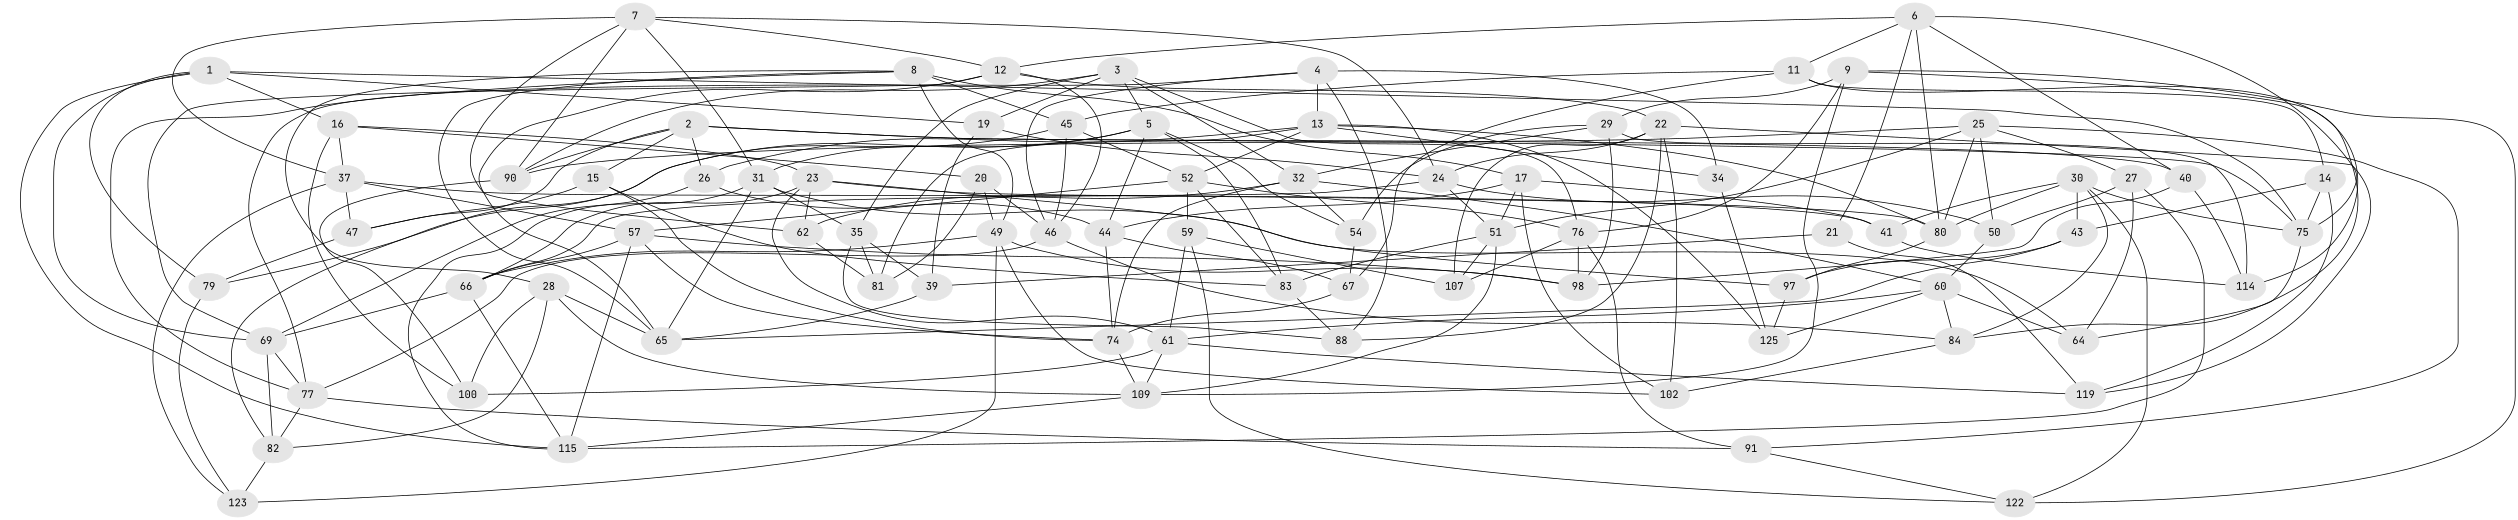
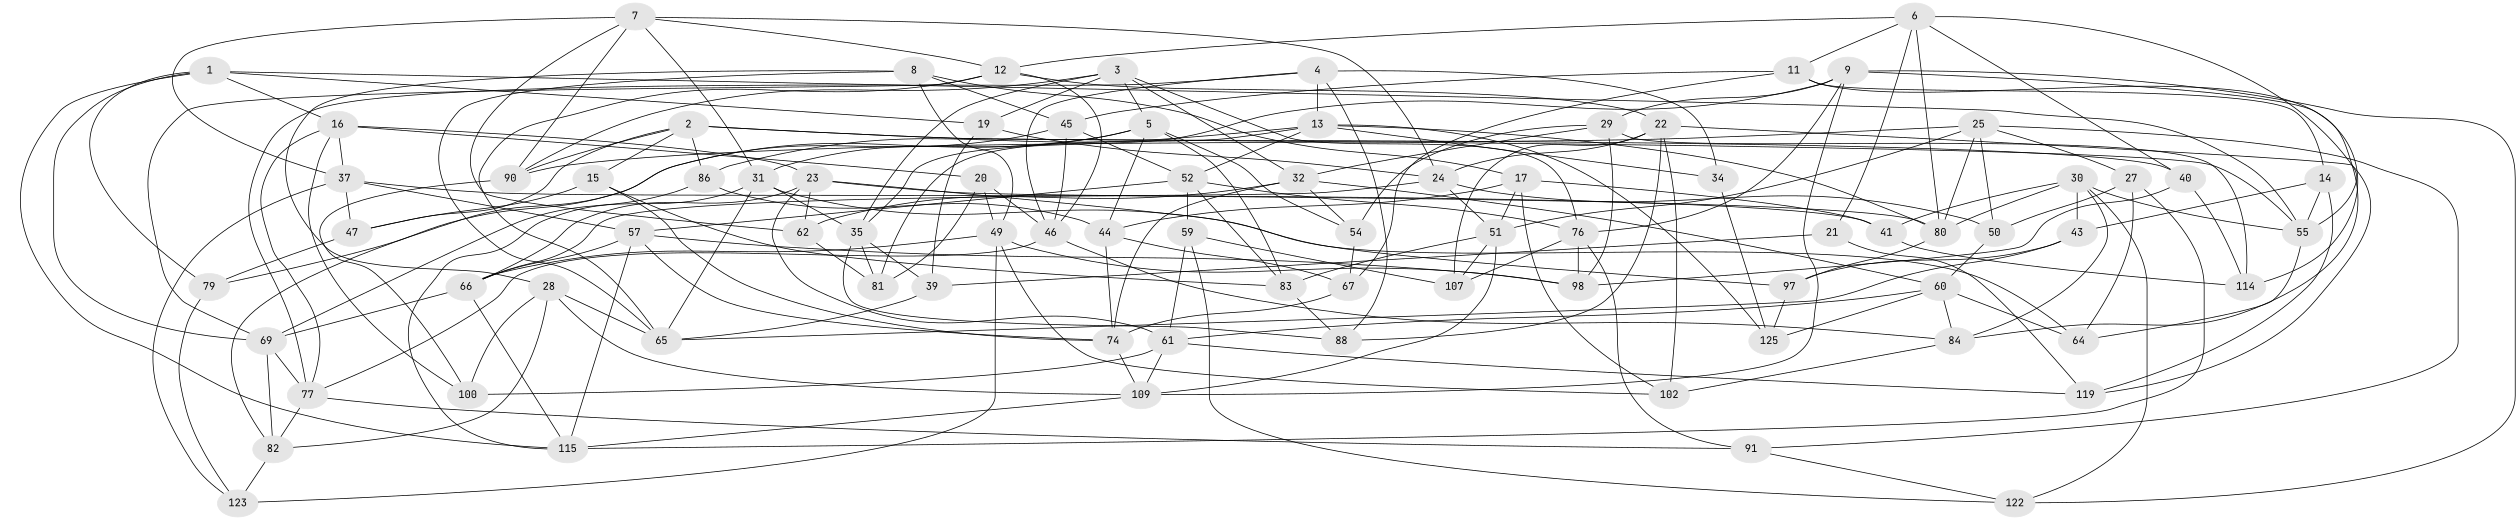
none -> (1362, 104)
(276, 113) -> (272, 249)
(704, 179) -> (704, 179)
(2303, 233) -> (2303, 233)
